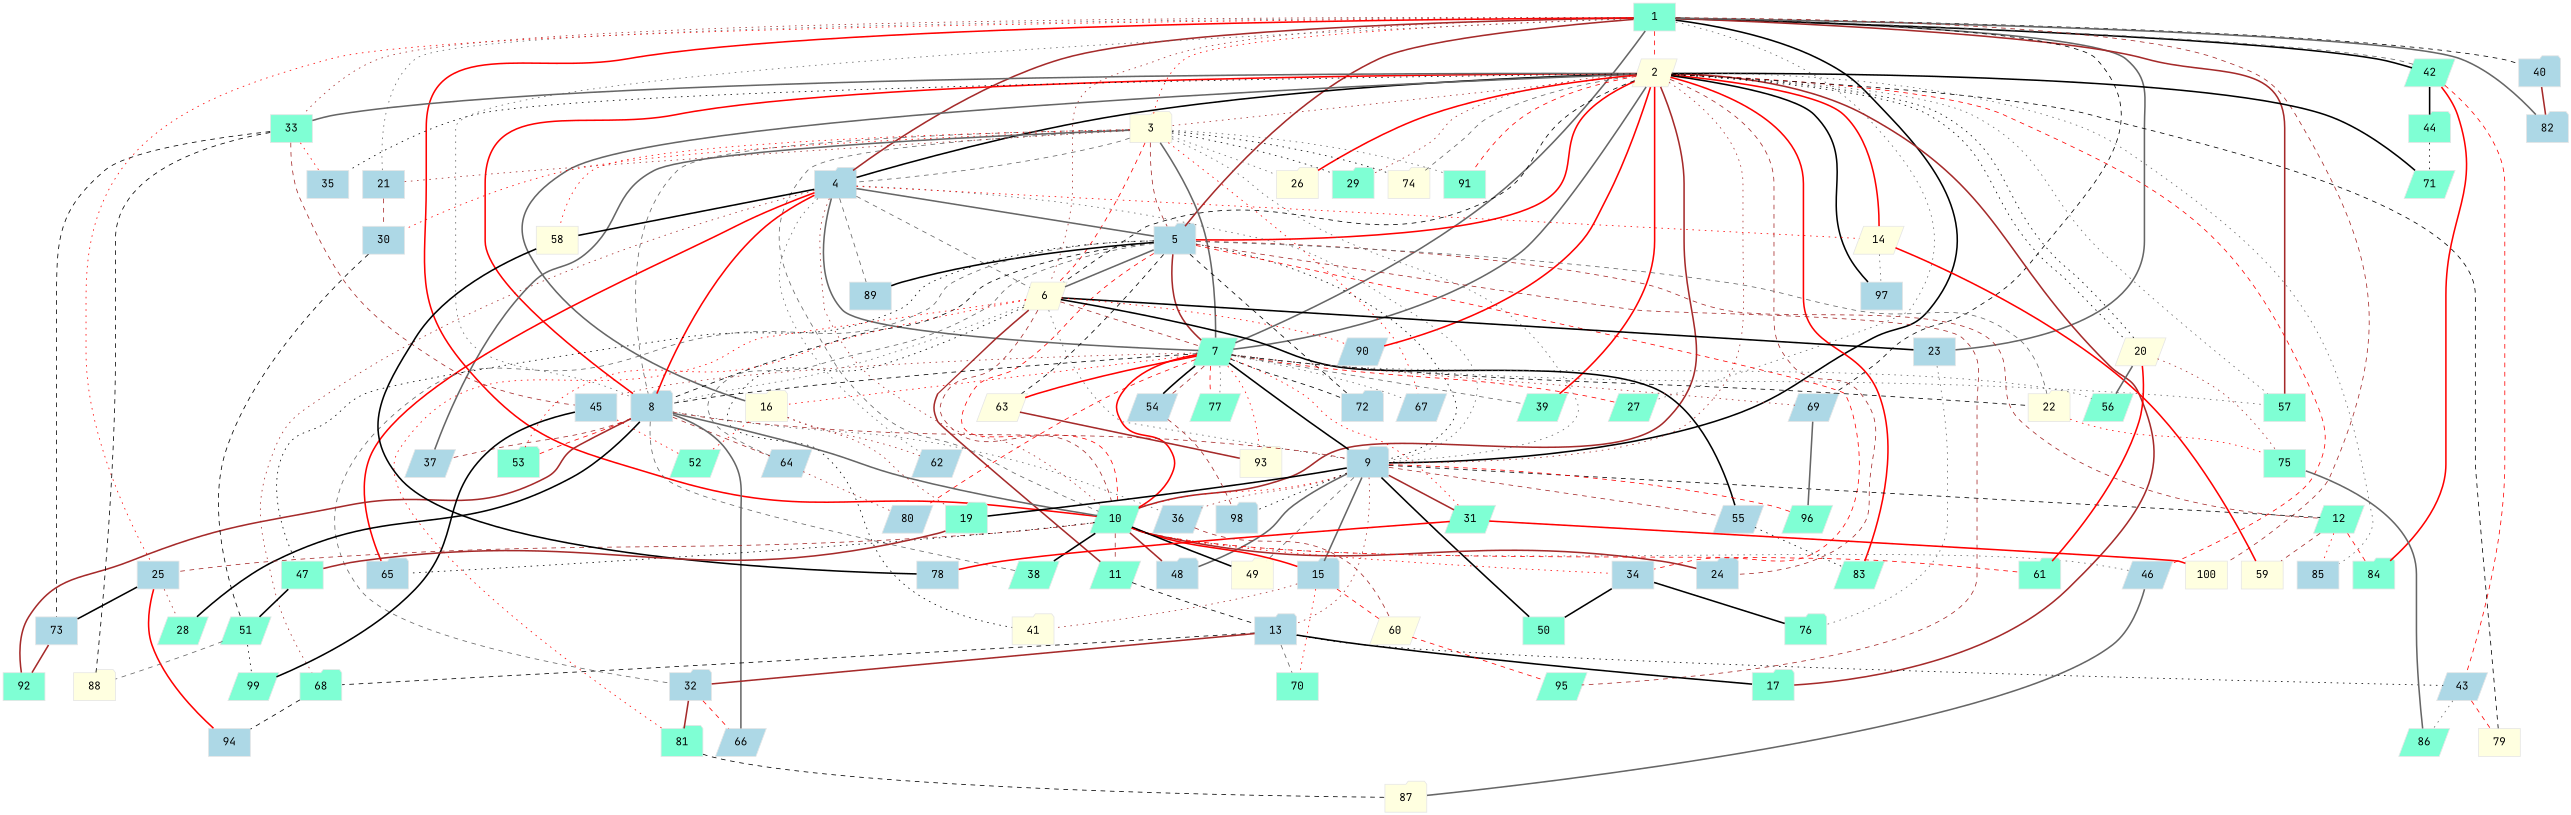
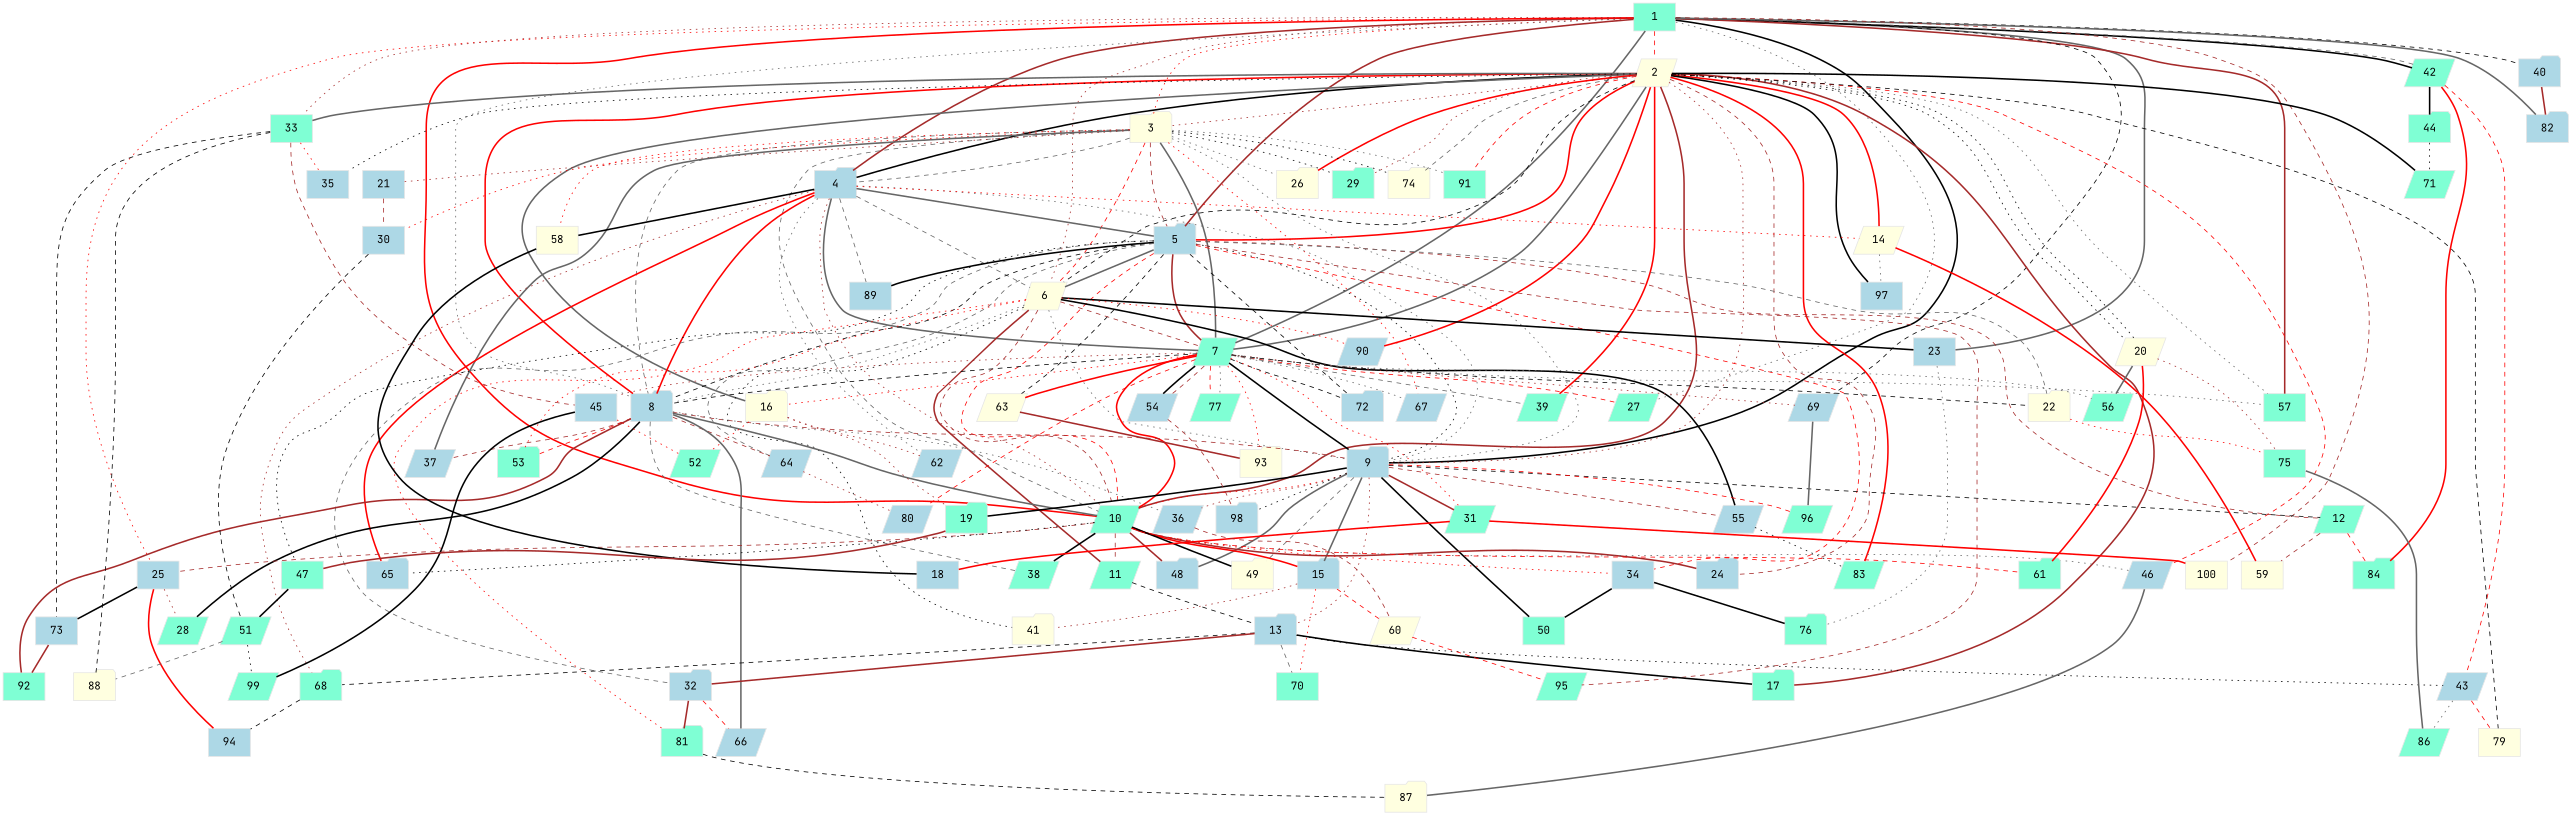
(963, 24) -> none
(938, 575) -> (938, 575)
(2318, 575) -> none
